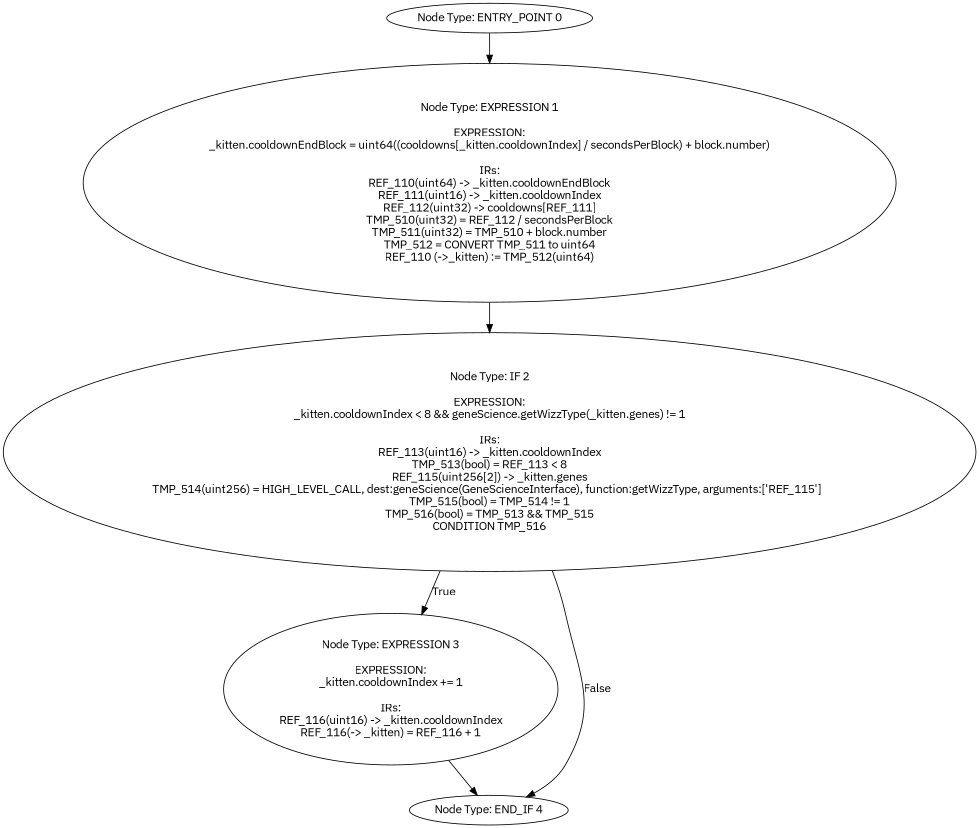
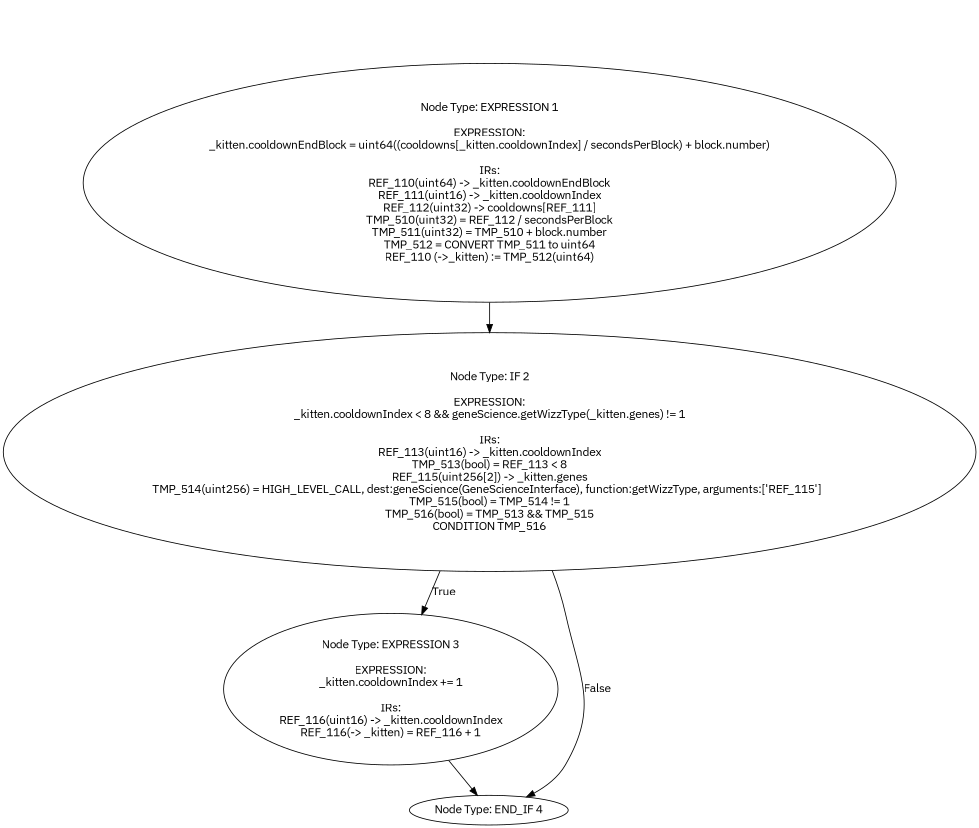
(490, 18) -> none
